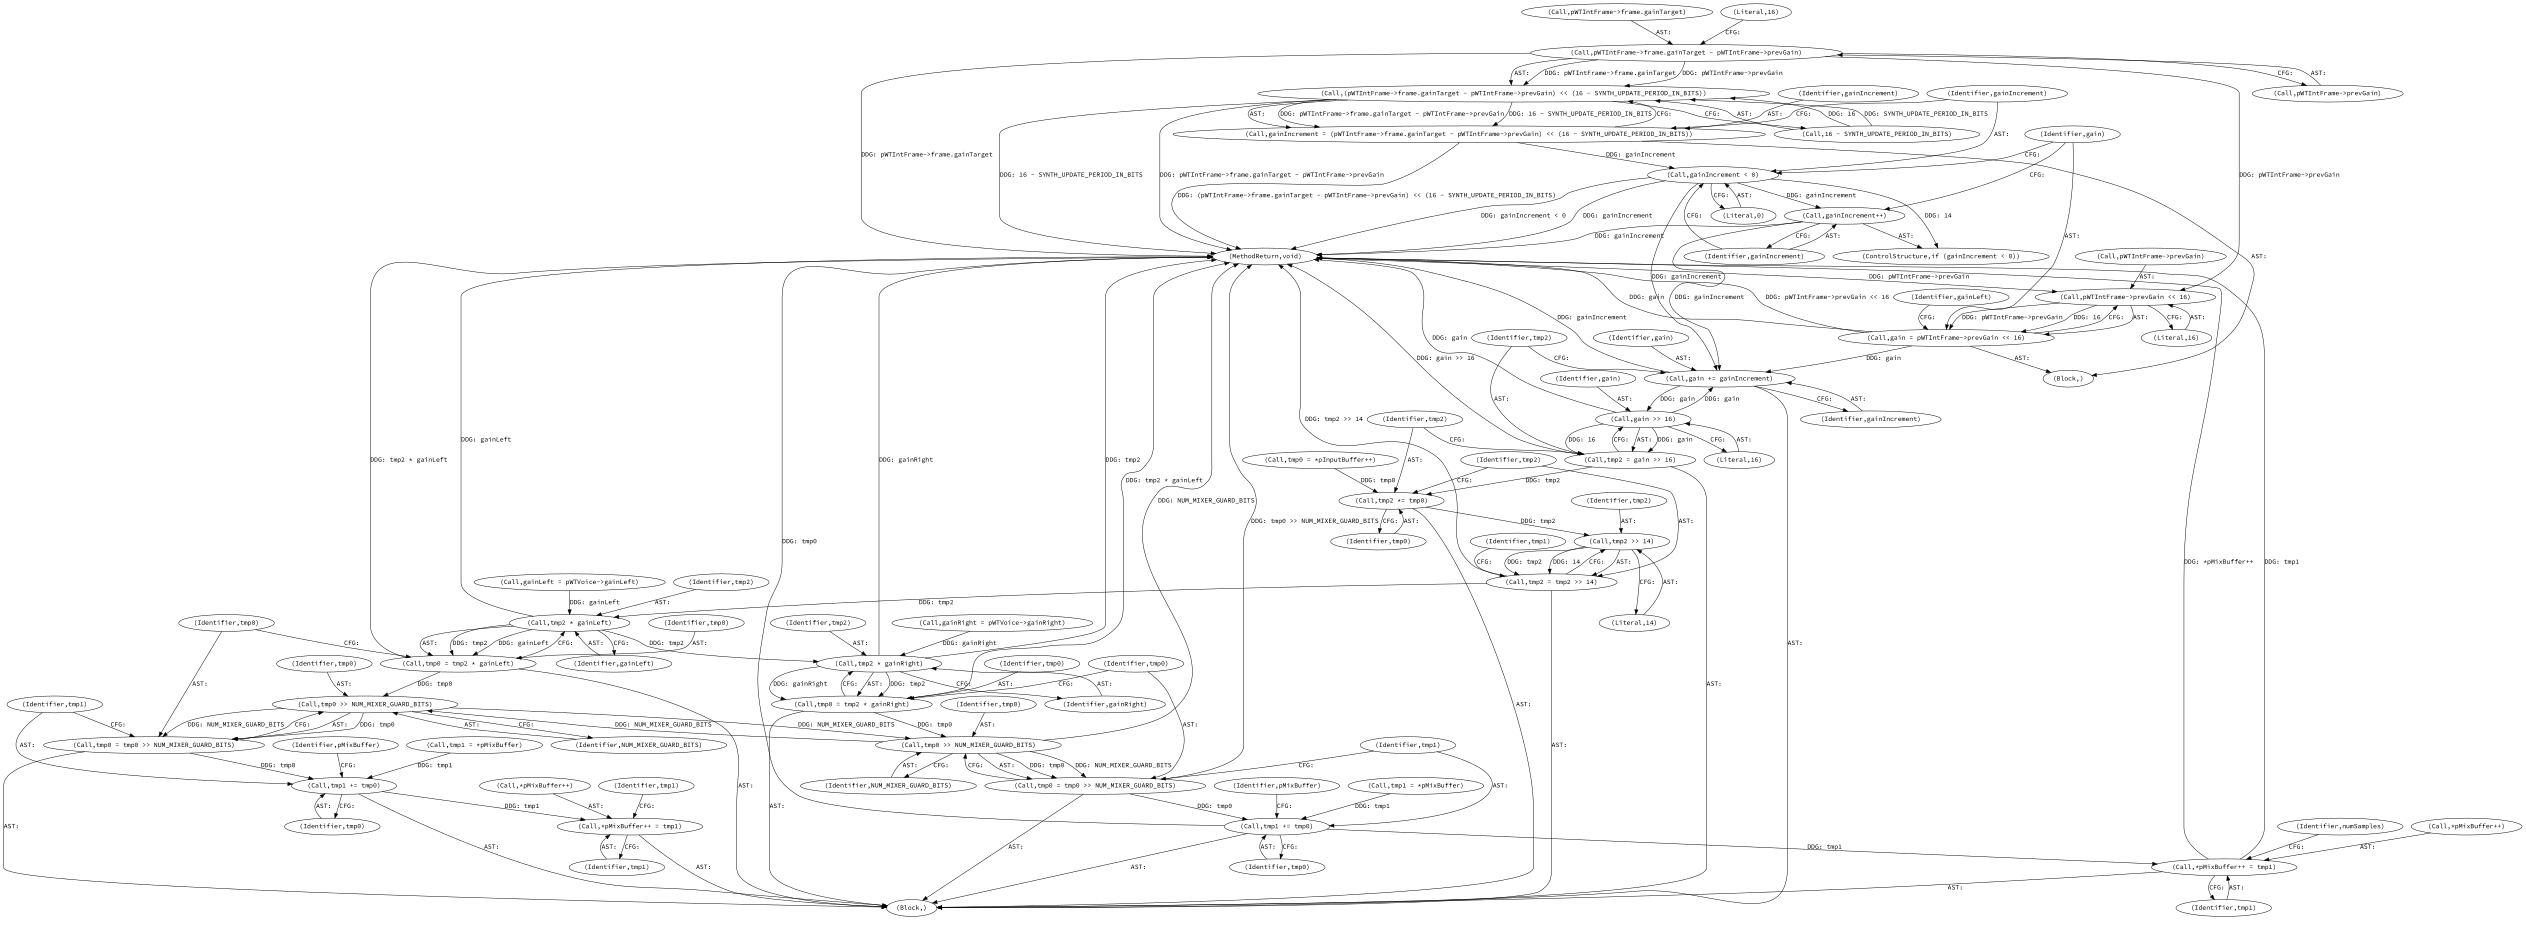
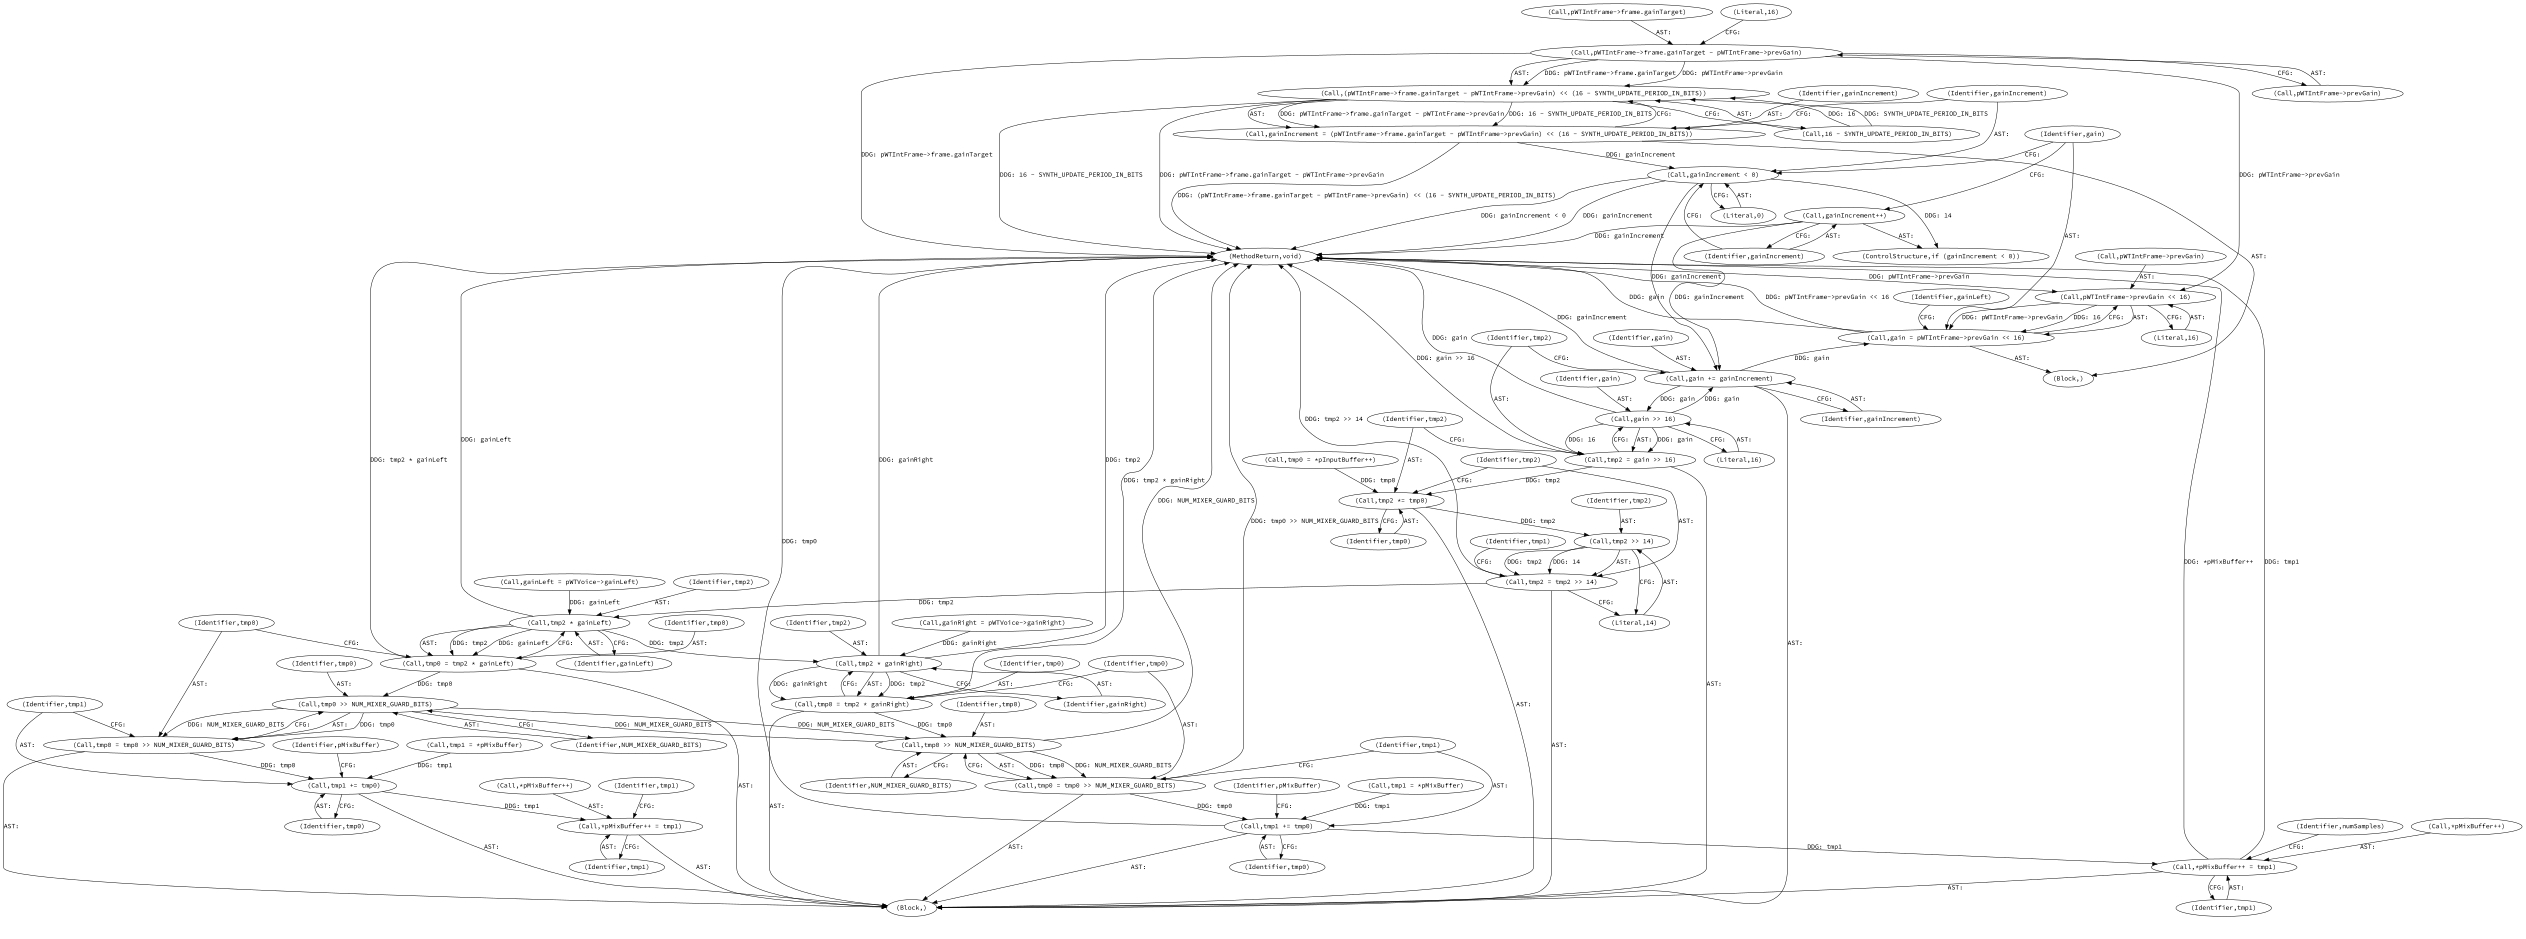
(1777, 195) -> none
(1841, 360) -> (1801, 353)
(1165, 480) -> (1165, 480)
(1584, 563) -> (1591, 602)
